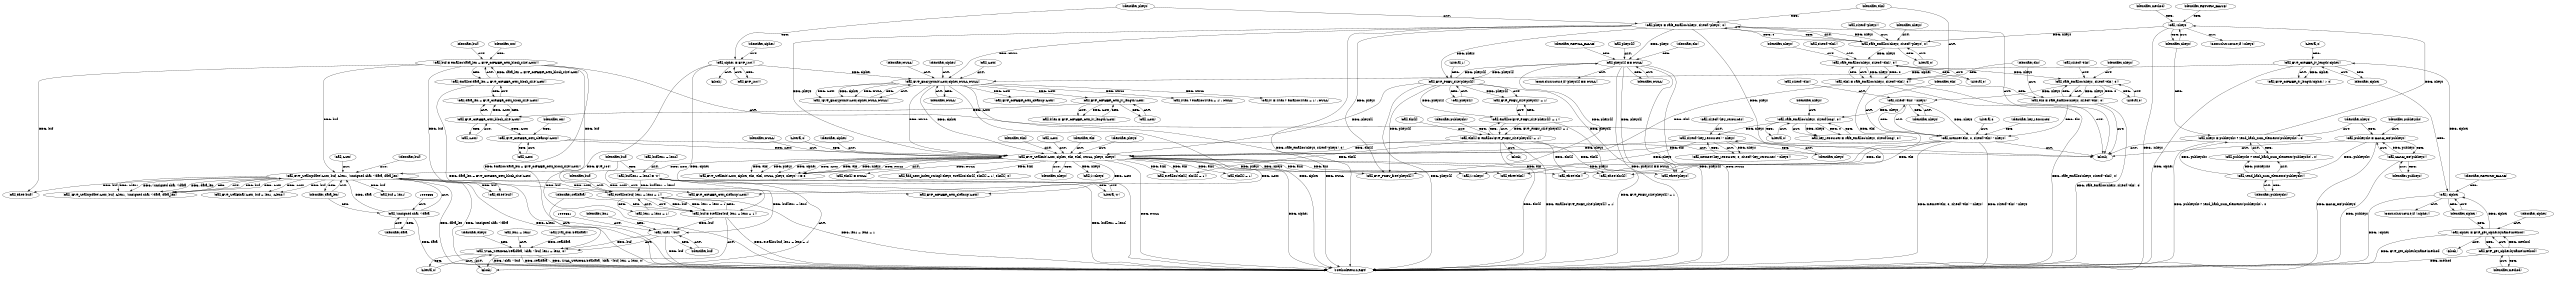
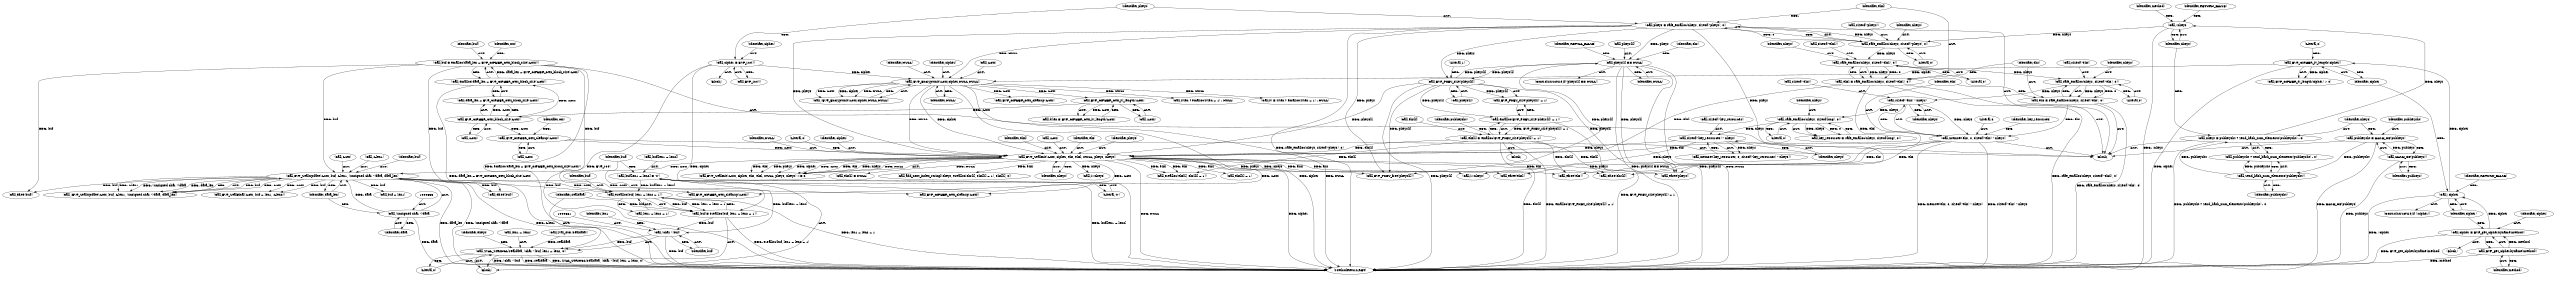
(2233, 44) -> none
none -> (554, 107)
none -> (375, 157)
none -> (2271, 166)
(637, 204) -> (637, 204)
